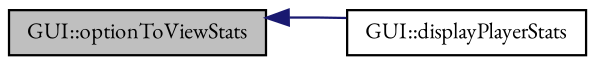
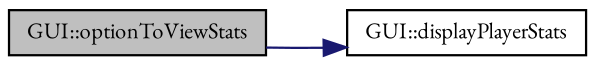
(318, 18) -> (295, 48)
